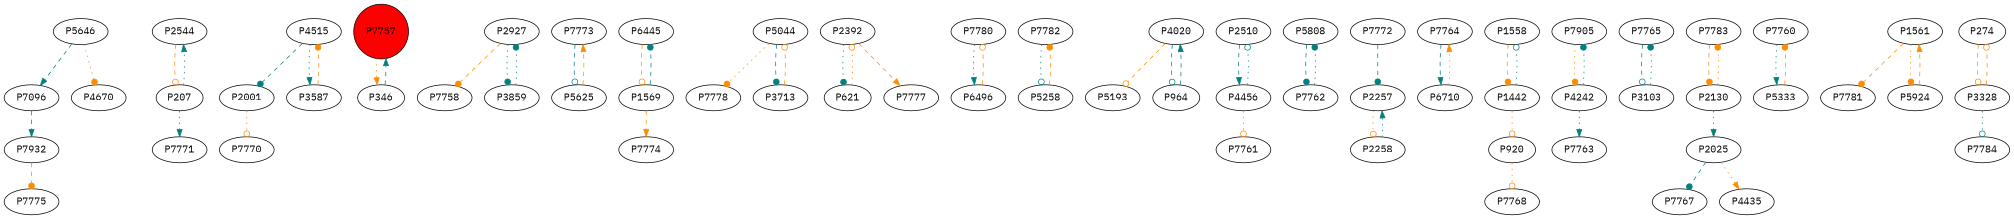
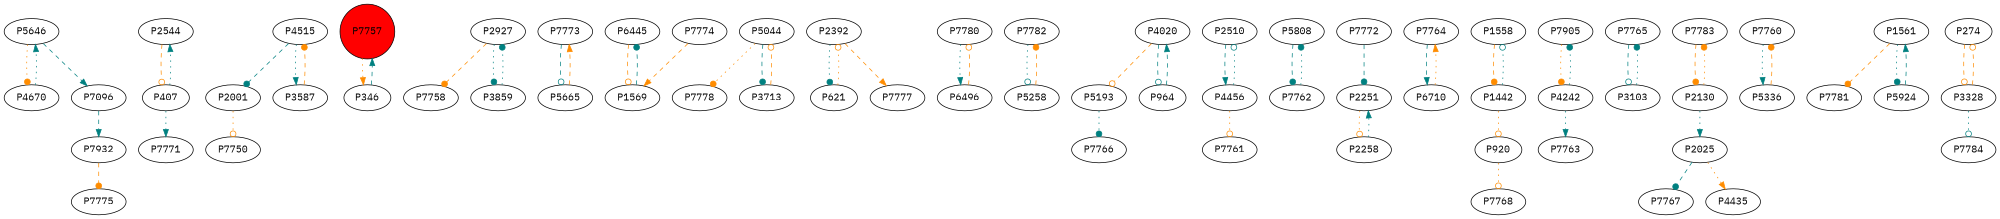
(1910, 62) -> (1897, 62)
none -> (36, 68)
(1920, 68) -> (1906, 68)
(180, 98) -> (166, 98)
(579, 98) -> (565, 98)
(1378, 98) -> (1364, 98)
(1781, 98) -> (1767, 98)
(646, 120) -> (669, 62)
(247, 150) -> (233, 150)
none -> (1099, 150)
